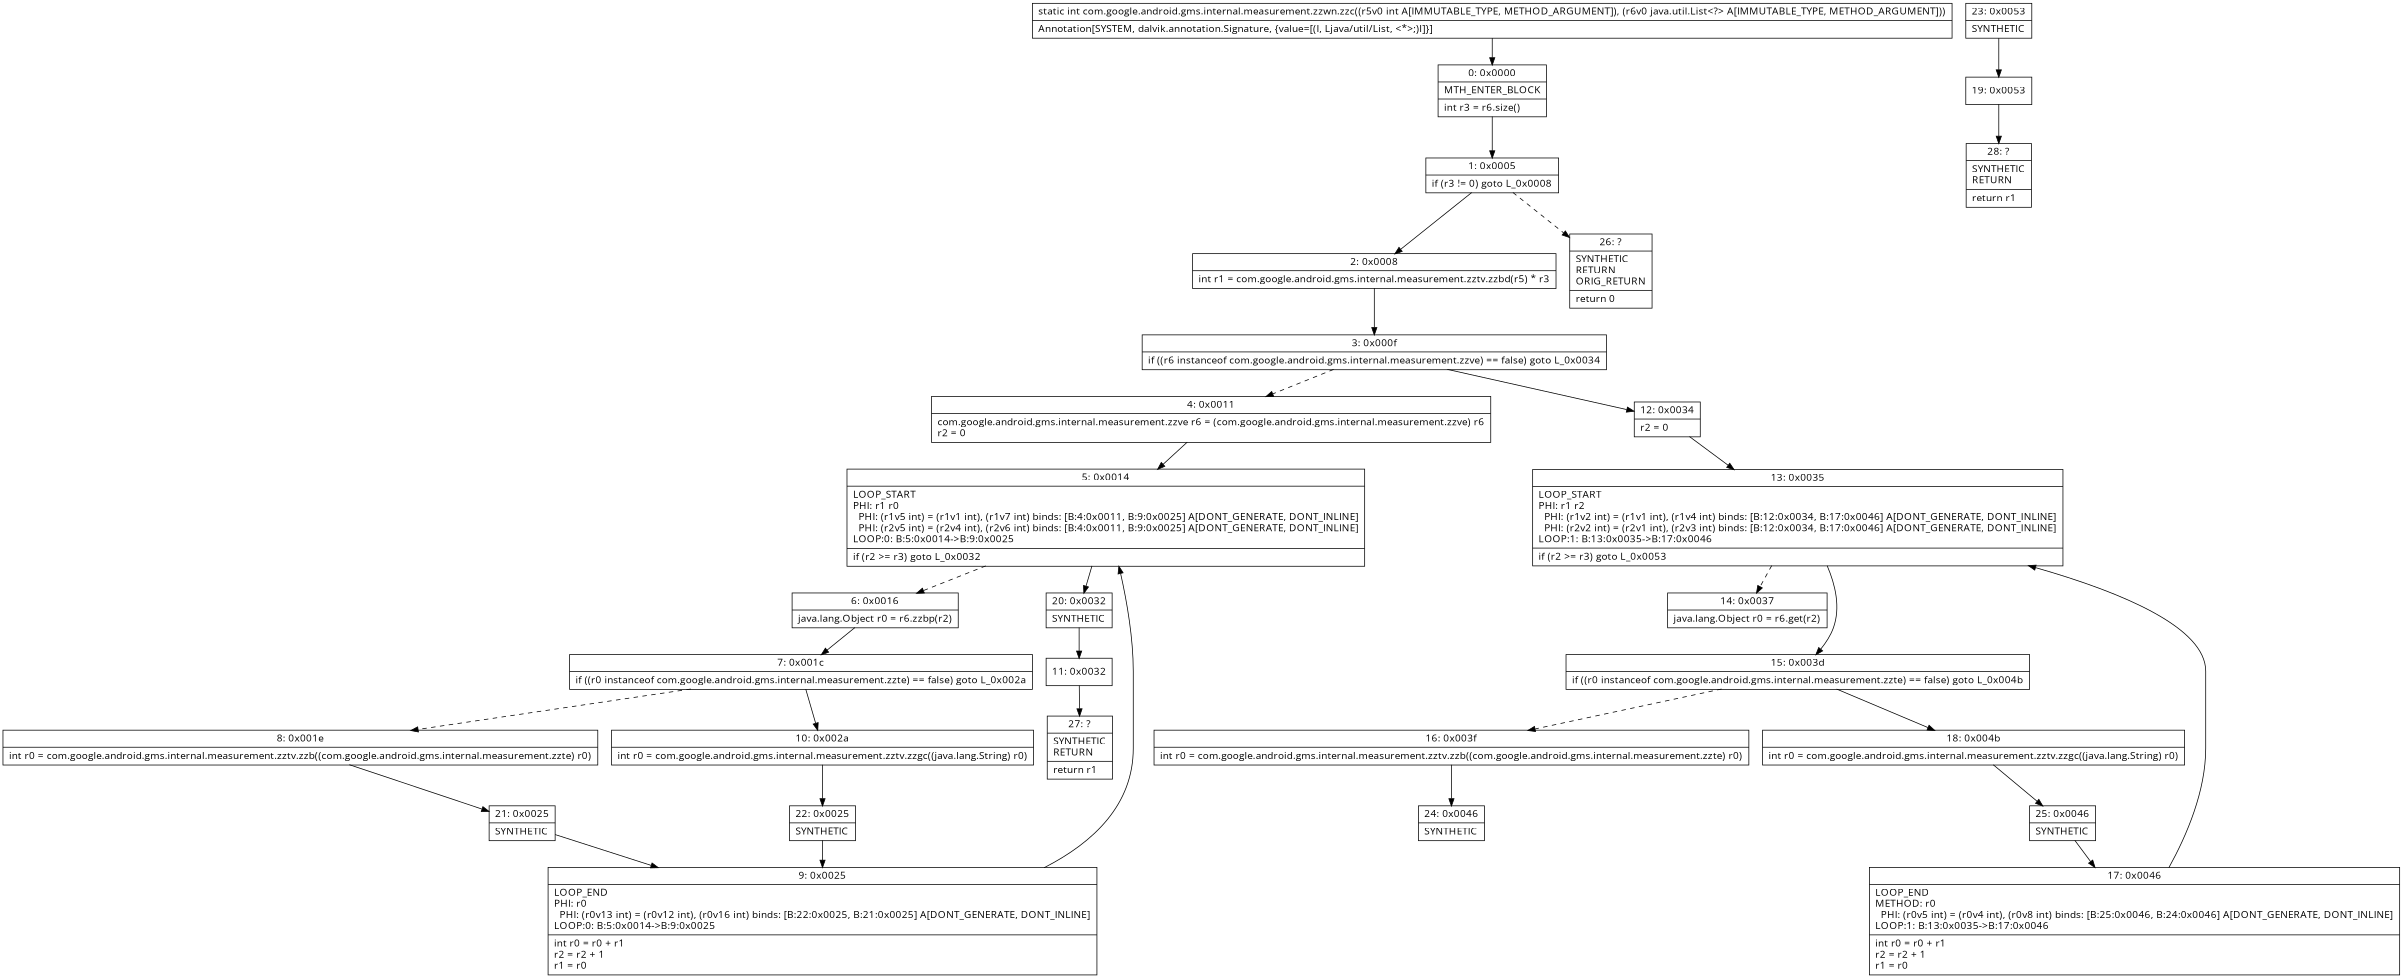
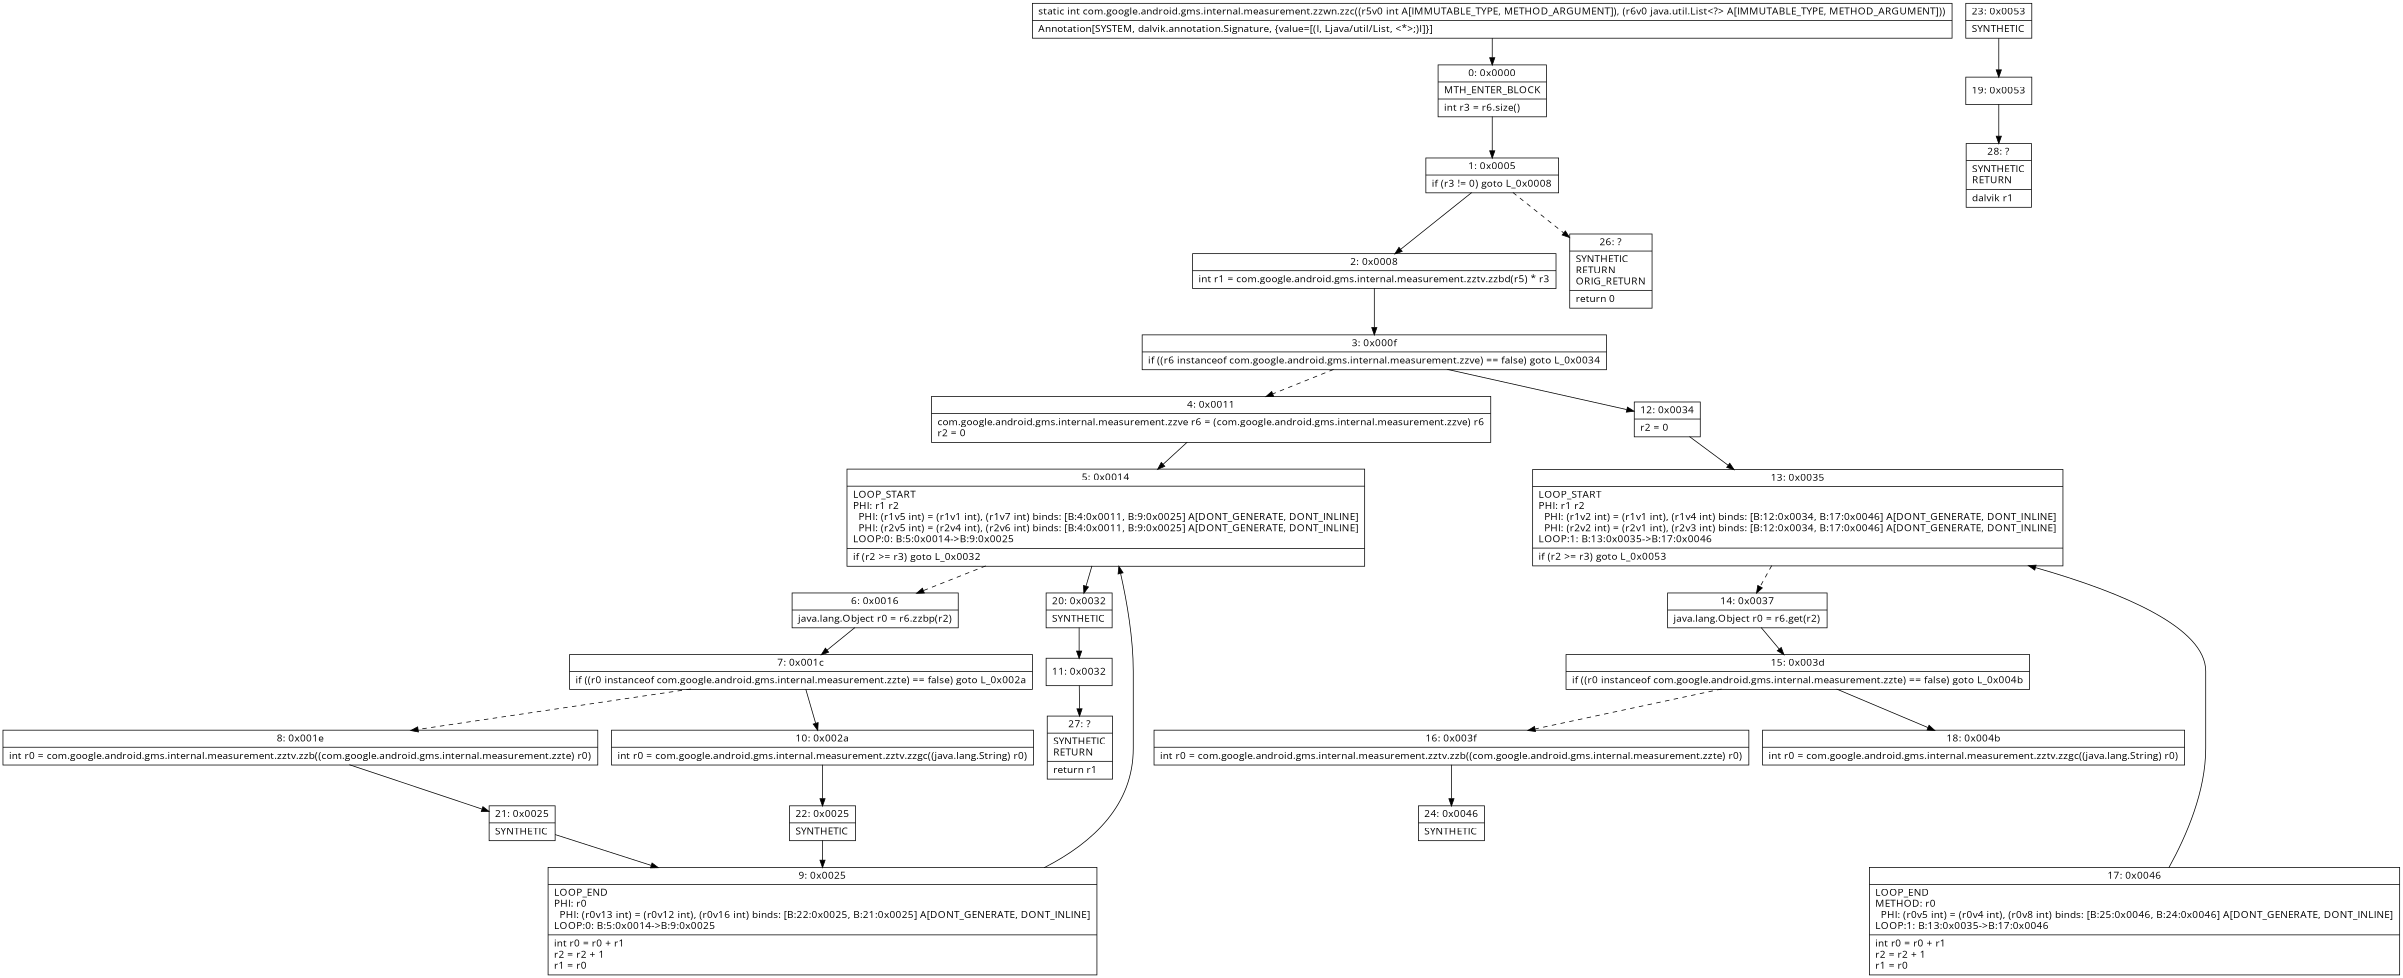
(1994, 198) -> (1993, 198)
(878, 506) -> (878, 506)
(1837, 609) -> (1770, 638)
(2063, 823) -> none
